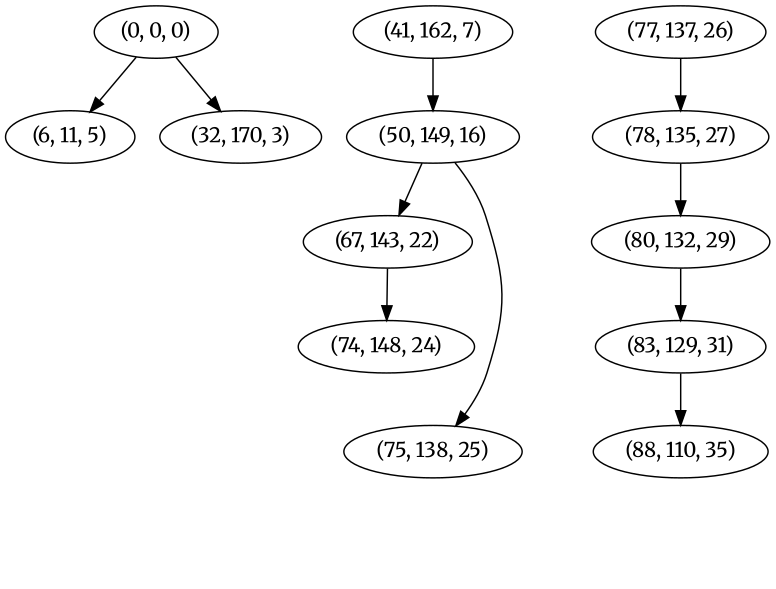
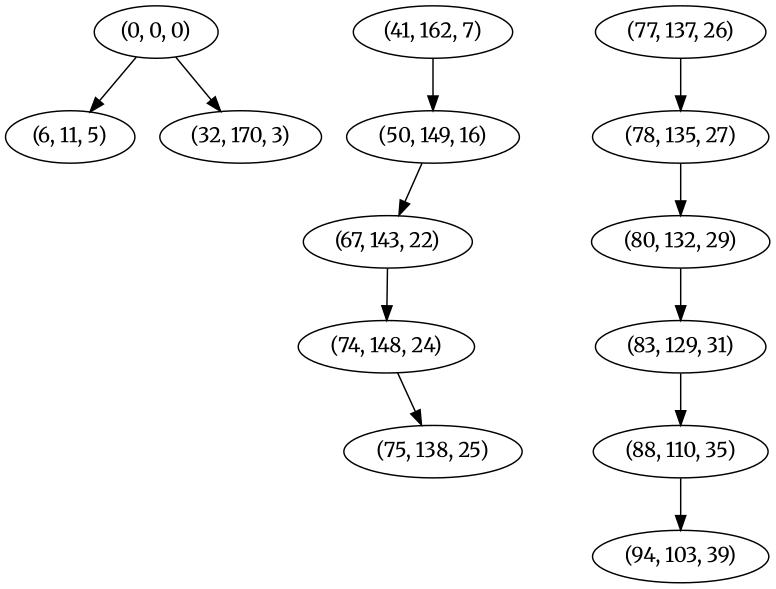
(501, 287) -> (407, 392)
none -> (681, 557)
